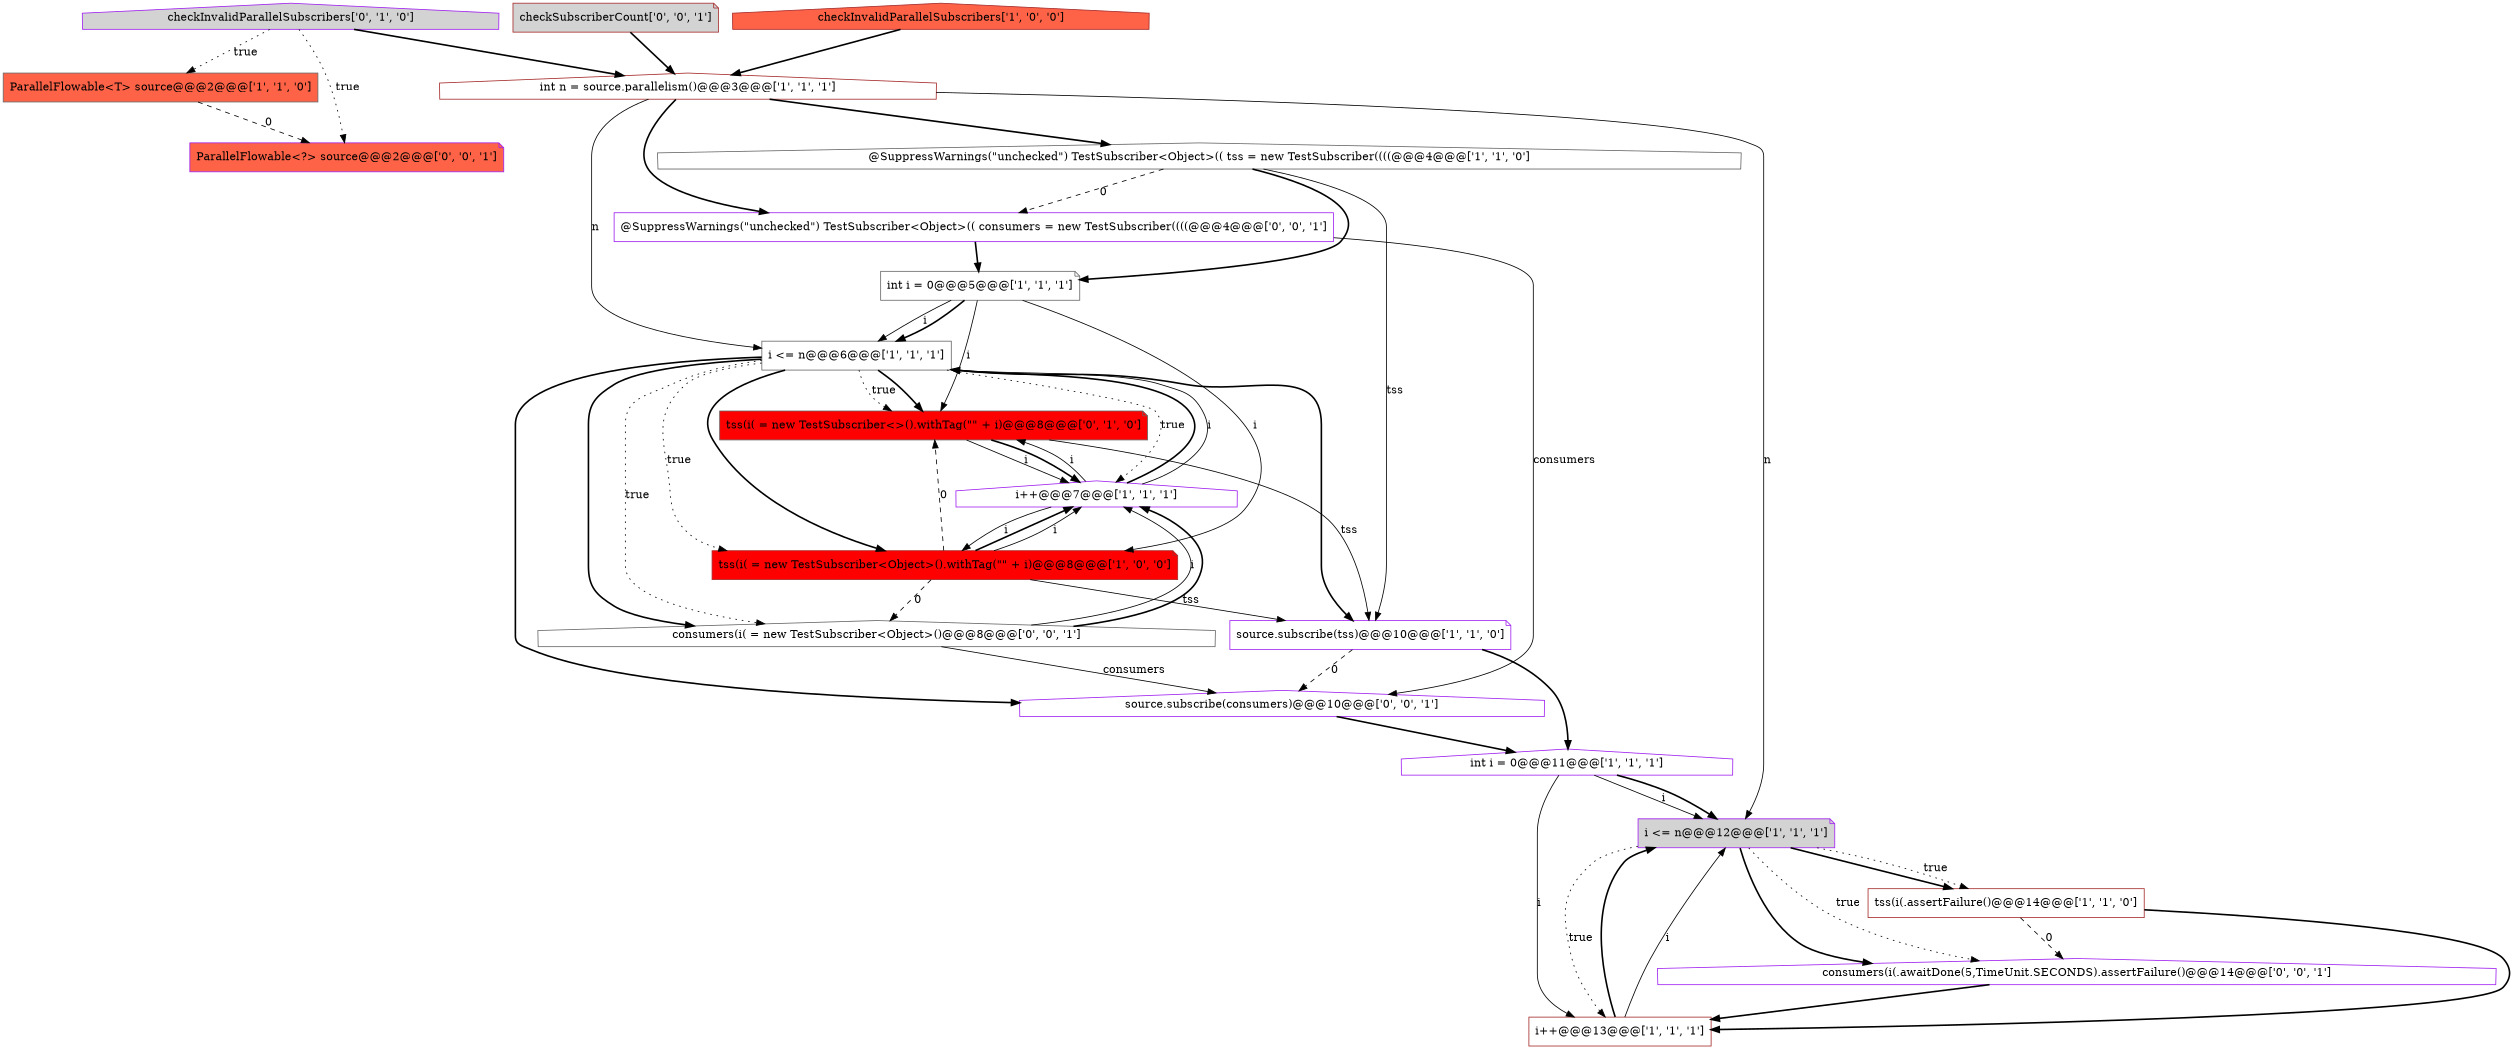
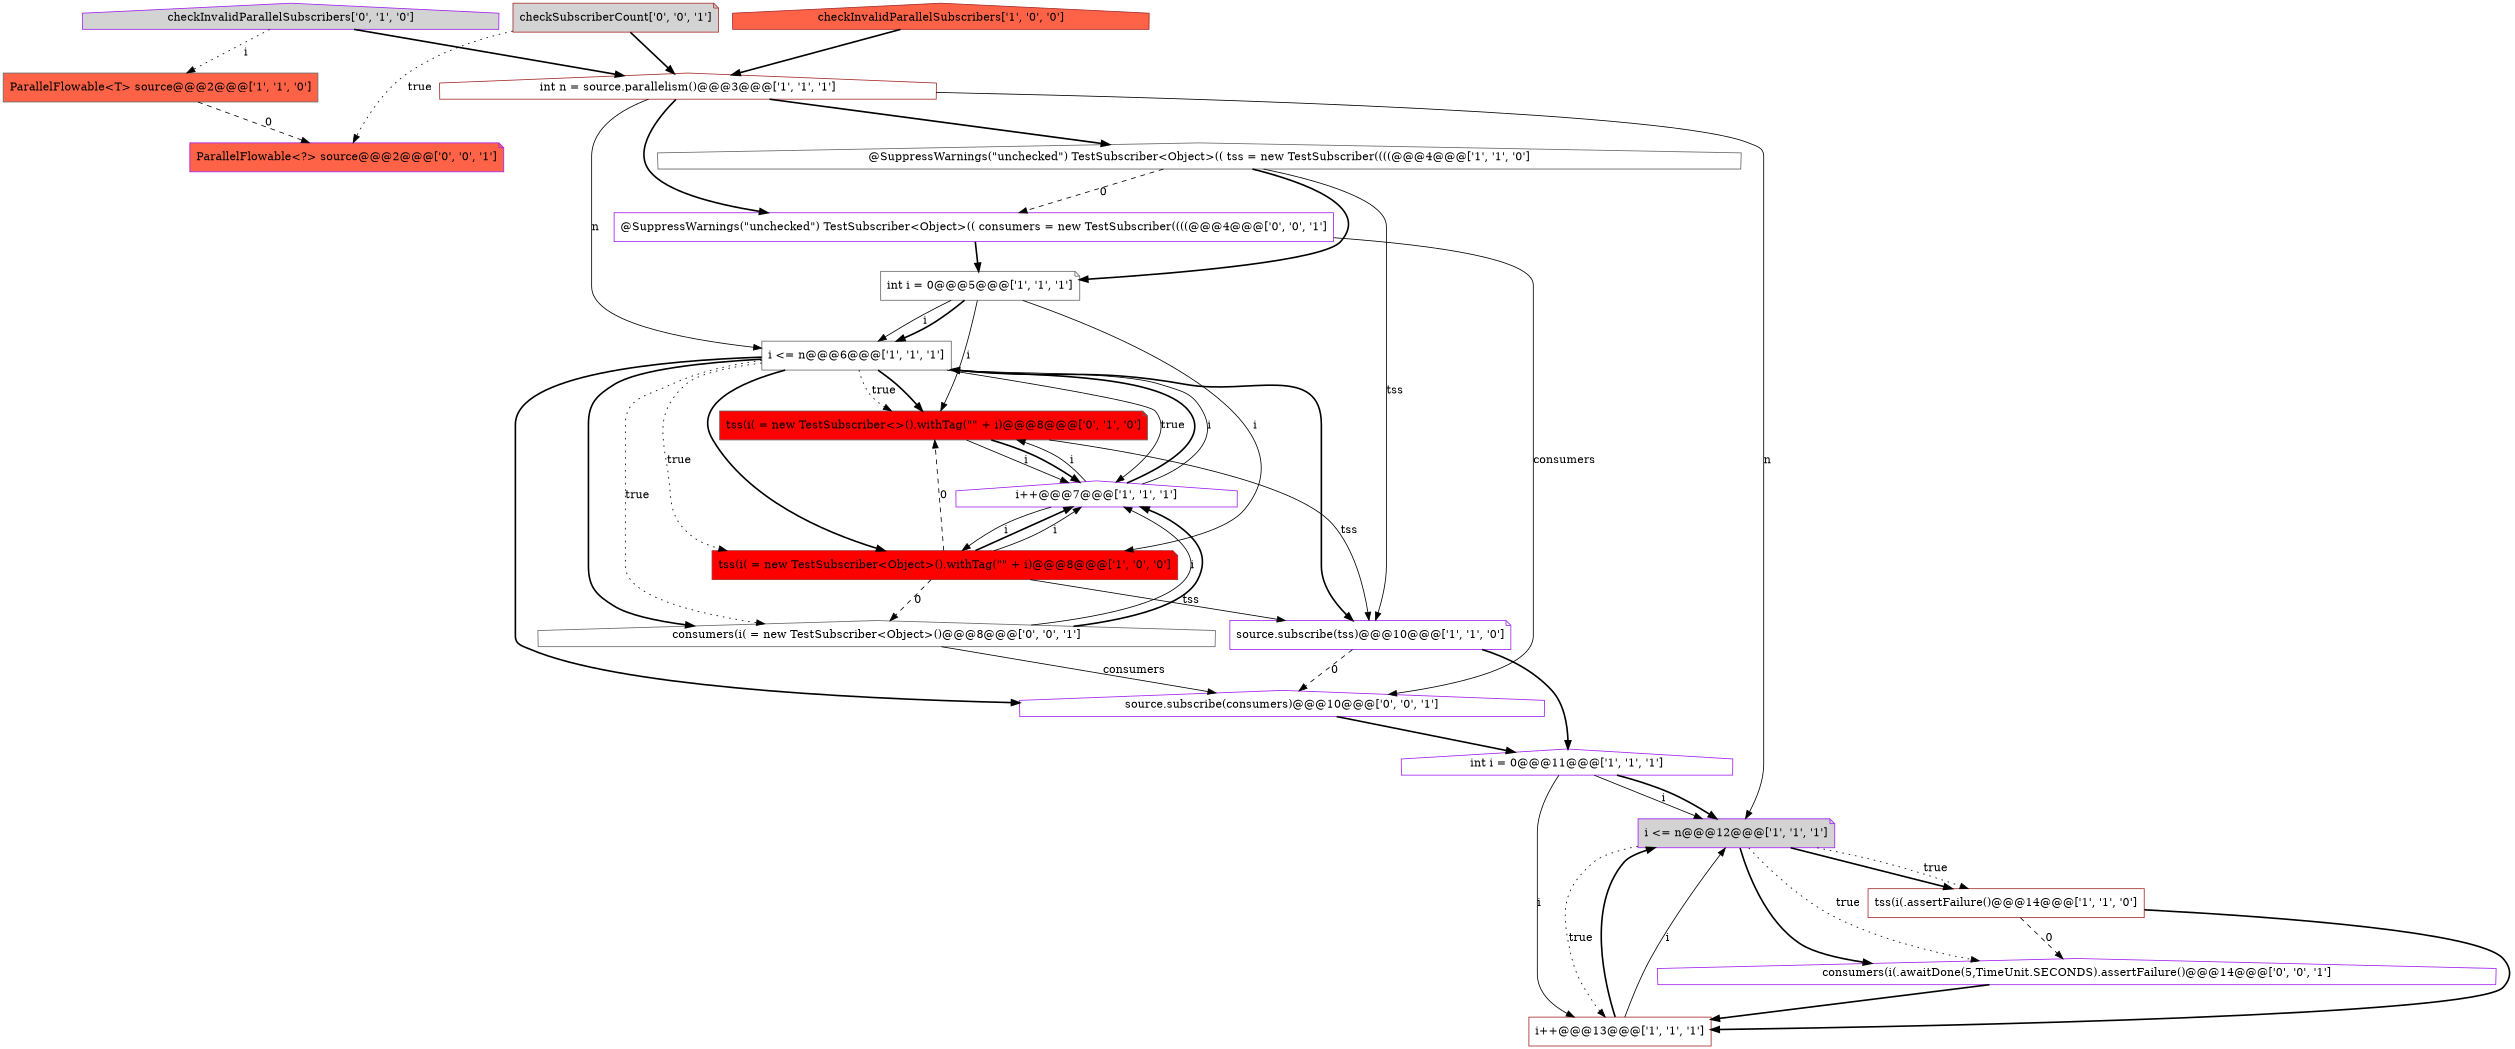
(246, 53) -> (246, 53)
(328, 79) -> (422, 64)
(1092, 395) -> (1092, 395)
